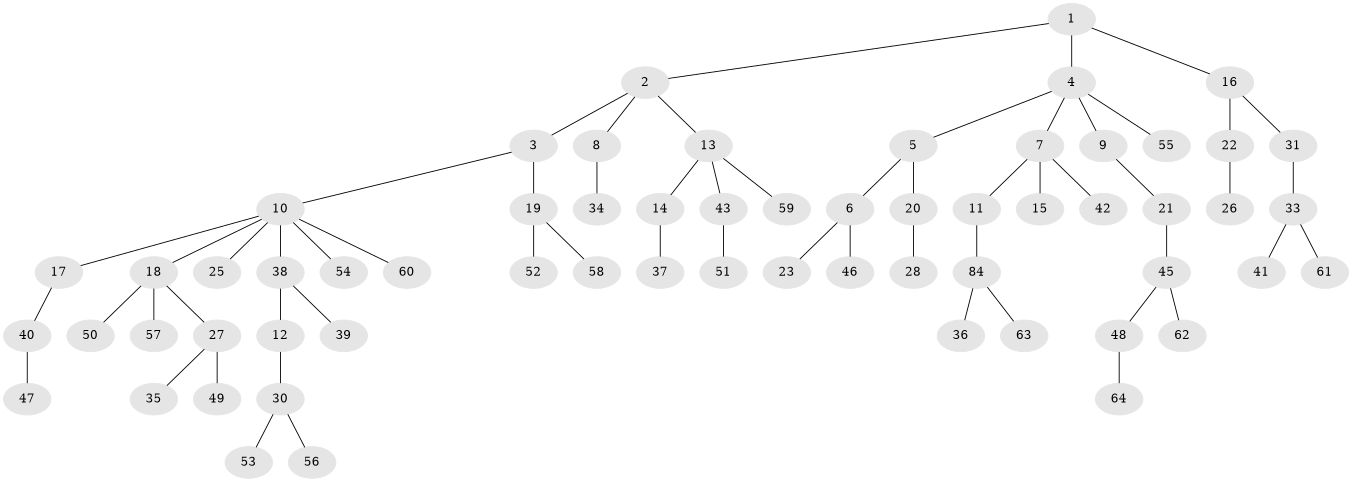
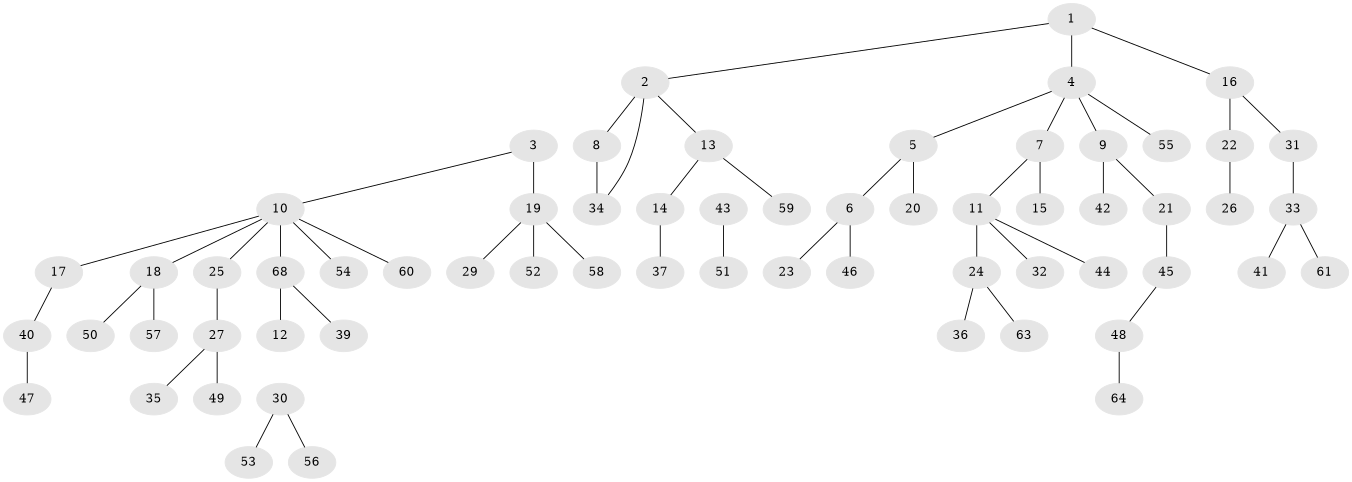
(590, 114) -> (633, 149)
(716, 177) -> none
(1072, 178) -> (1103, 178)
(280, 273) -> (280, 273)
none -> (470, 273)
(913, 273) -> none
(977, 273) -> (977, 273)
none -> (1040, 273)
none -> (1103, 273)
(185, 304) -> (217, 304)
(1182, 336) -> none
(280, 368) -> none
